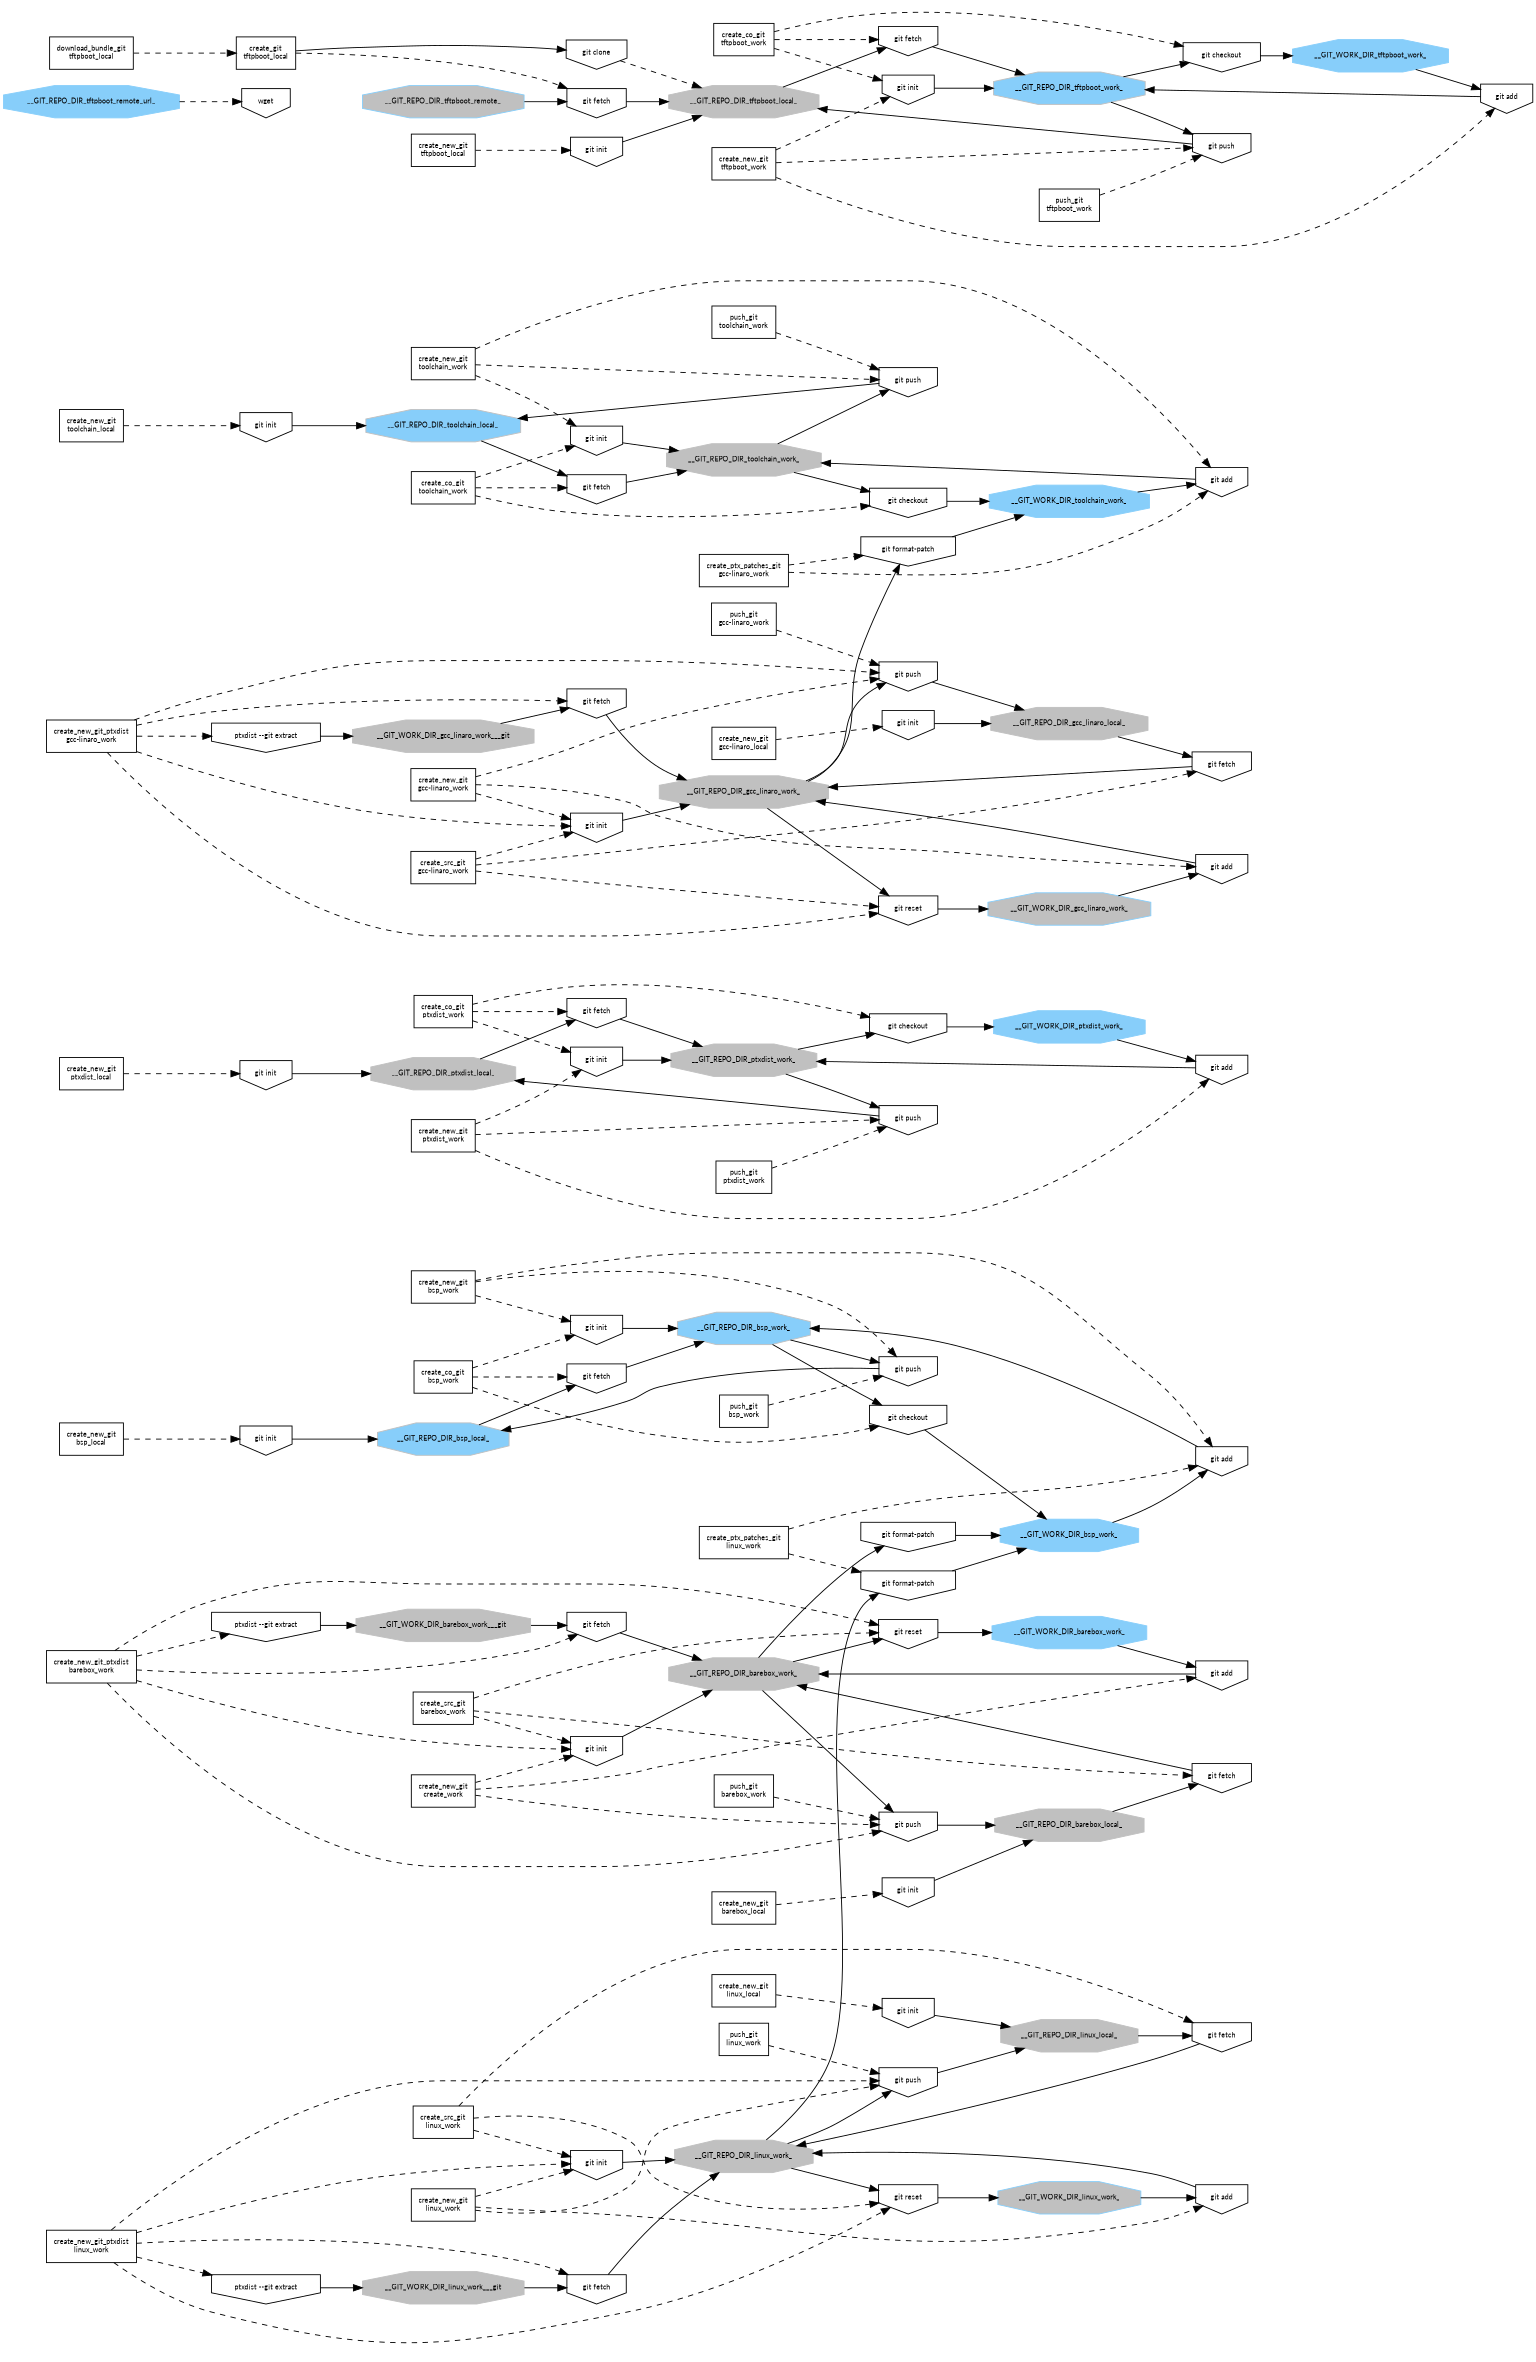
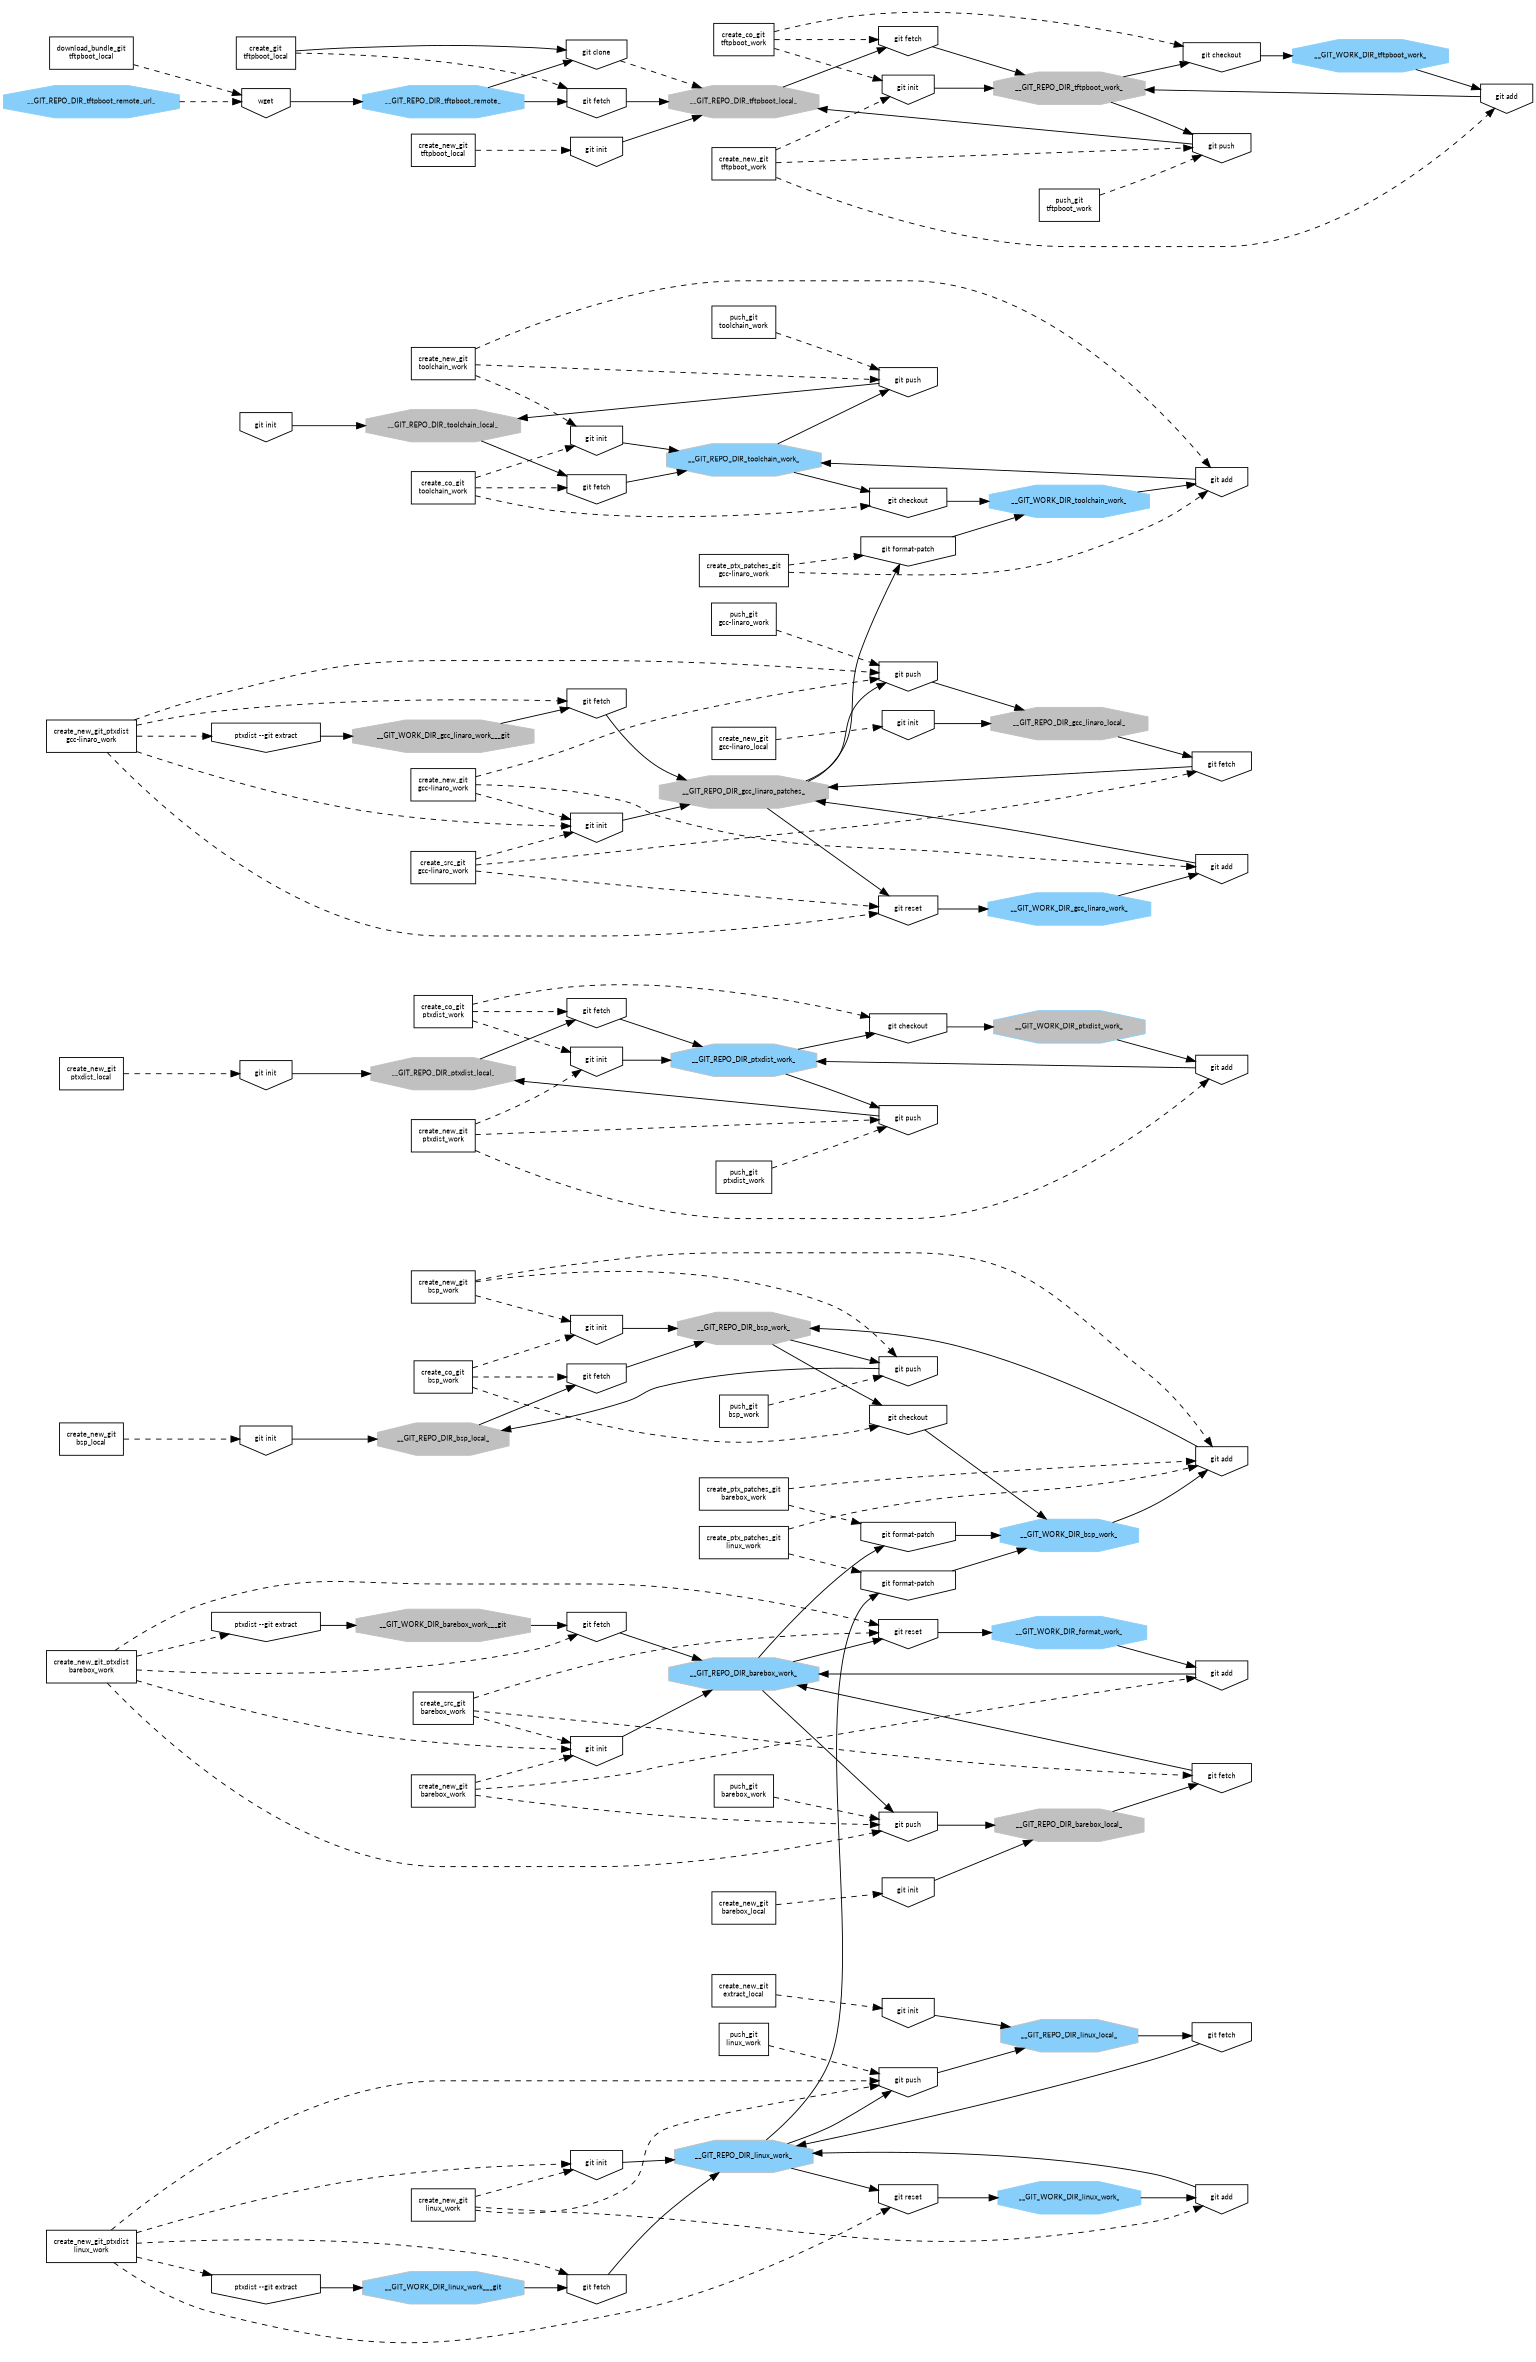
(180, 53) -> (183, 78)
none -> (515, 79)
(1069, 88) -> (1069, 88)
none -> (322, 102)
(443, 102) -> (443, 102)
(91, 426) -> none
(443, 426) -> (443, 426)
(744, 460) -> (744, 460)
(744, 792) -> (744, 792)
(1069, 909) -> (1069, 909)
(1069, 1027) -> (1069, 1027)
(744, 1060) -> (744, 1060)
(744, 1328) -> (744, 1328)
(443, 1439) -> (443, 1439)
none -> (744, 1494)
(1069, 1633) -> (1069, 1633)
(744, 1674) -> (744, 1674)
(443, 1791) -> (443, 1791)
(744, 1991) -> (744, 1991)
(1069, 2036) -> (1069, 2036)
(443, 2122) -> none
(744, 2156) -> (744, 2156)
(1069, 2198) -> (1069, 2198)
(443, 2288) -> (443, 2288)
